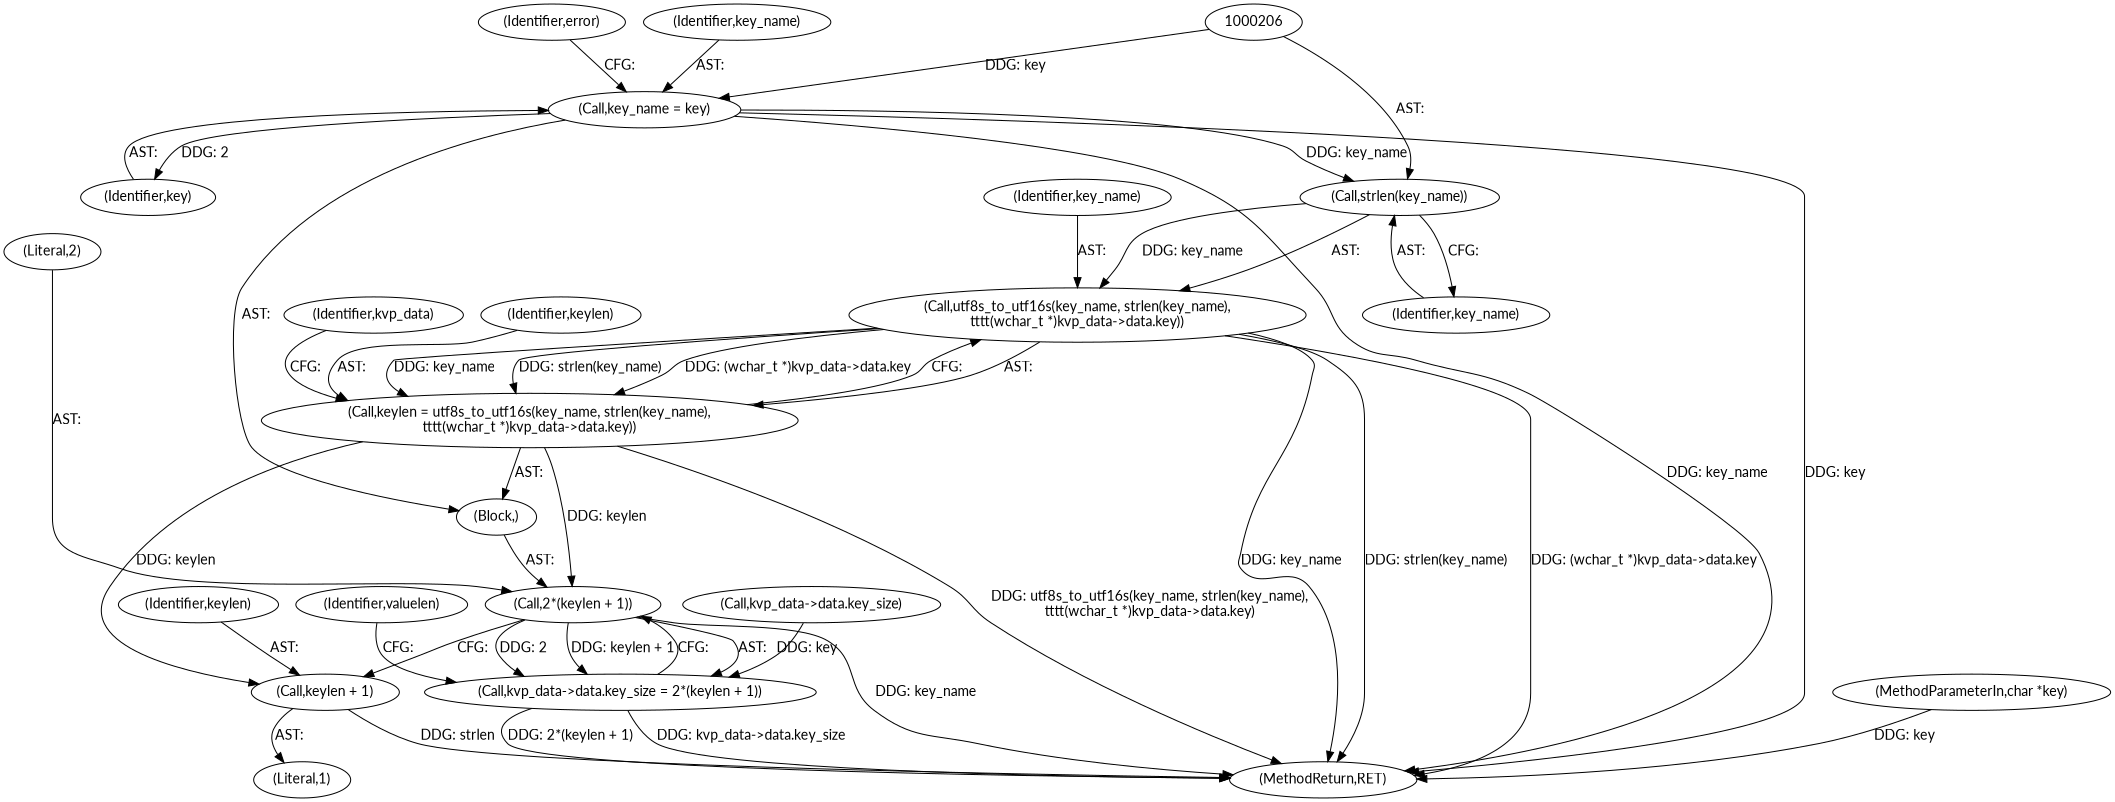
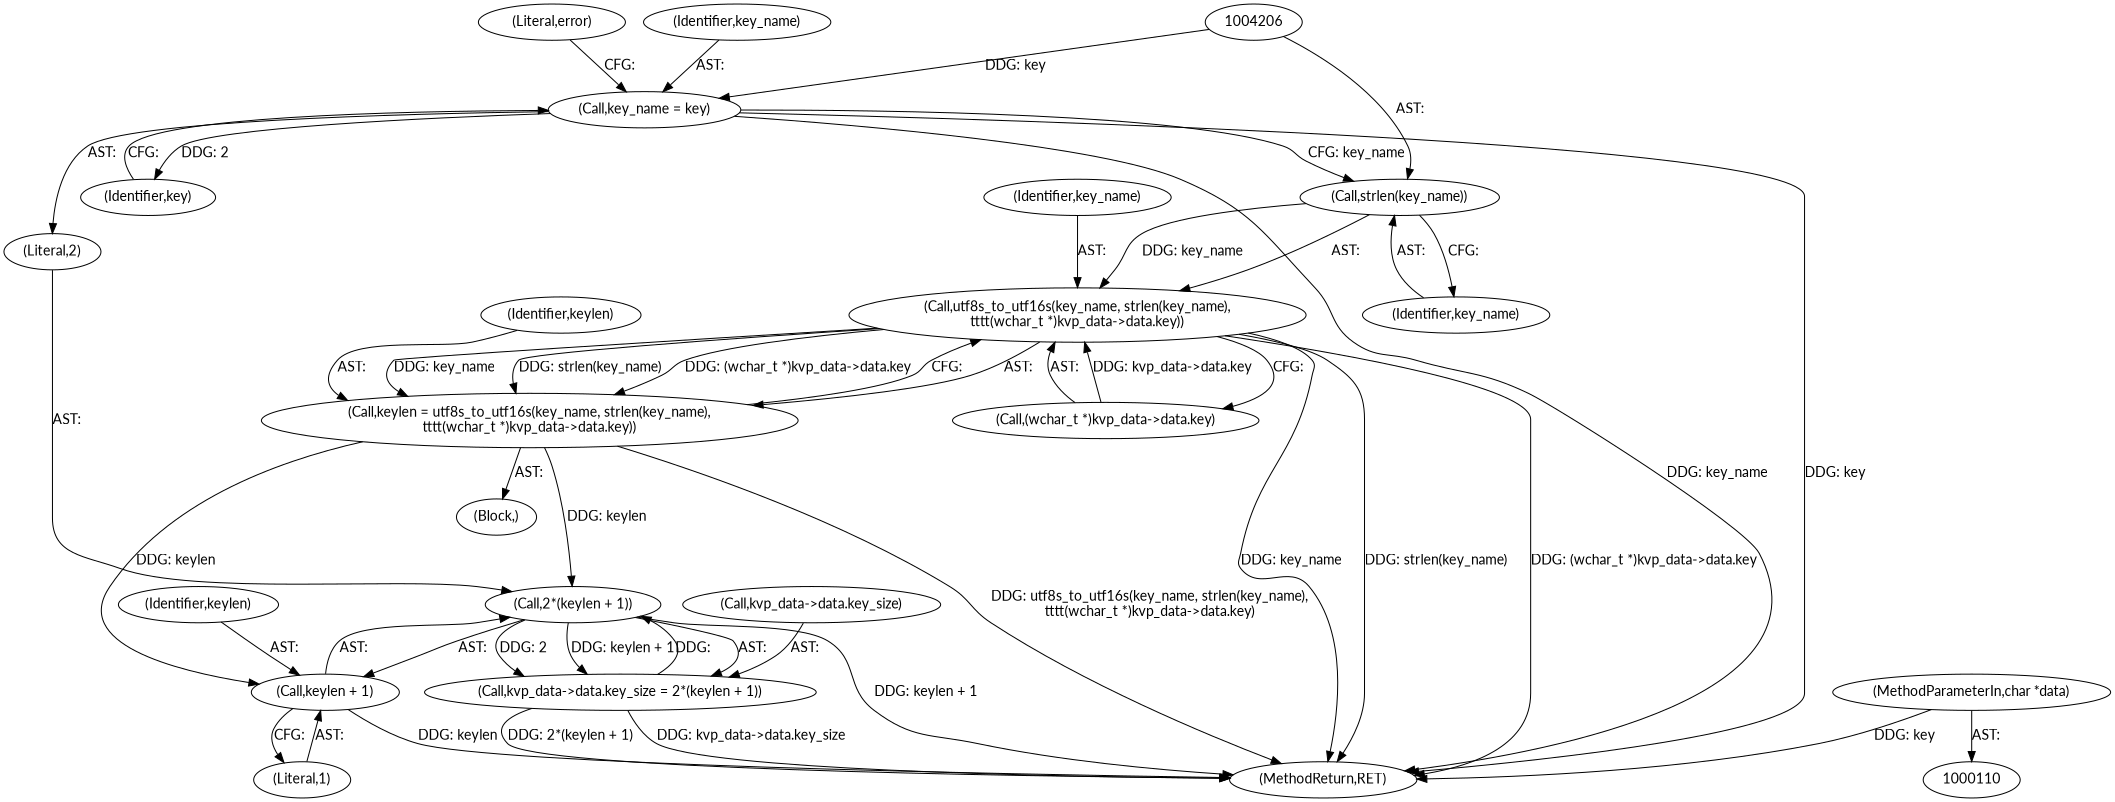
(552, 22) -> (552, 22)
(1254, 22) -> (1254, 22)
(146, 154) -> (146, 154)
(1357, 154) -> (1357, 154)
(243, 287) -> (136, 133)
(374, 315) -> none
none -> (1106, 421)
(519, 560) -> (400, 626)
(382, 605) -> none
(475, 648) -> (475, 648)
(695, 648) -> (695, 648)
(807, 648) -> (807, 648)
(926, 692) -> (926, 692)
(1972, 692) -> (1972, 692)
(292, 736) -> (292, 736)
(458, 736) -> (458, 736)
none -> (312, 741)
none -> (1972, 780)
